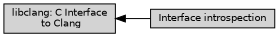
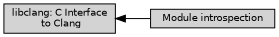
(213, 19) -> (213, 19)
